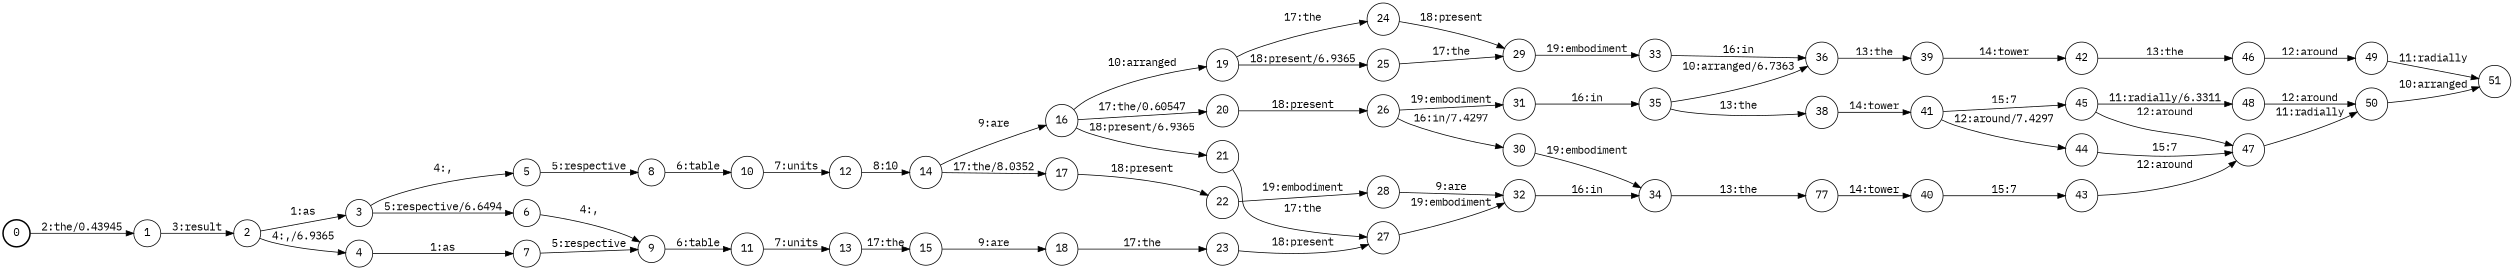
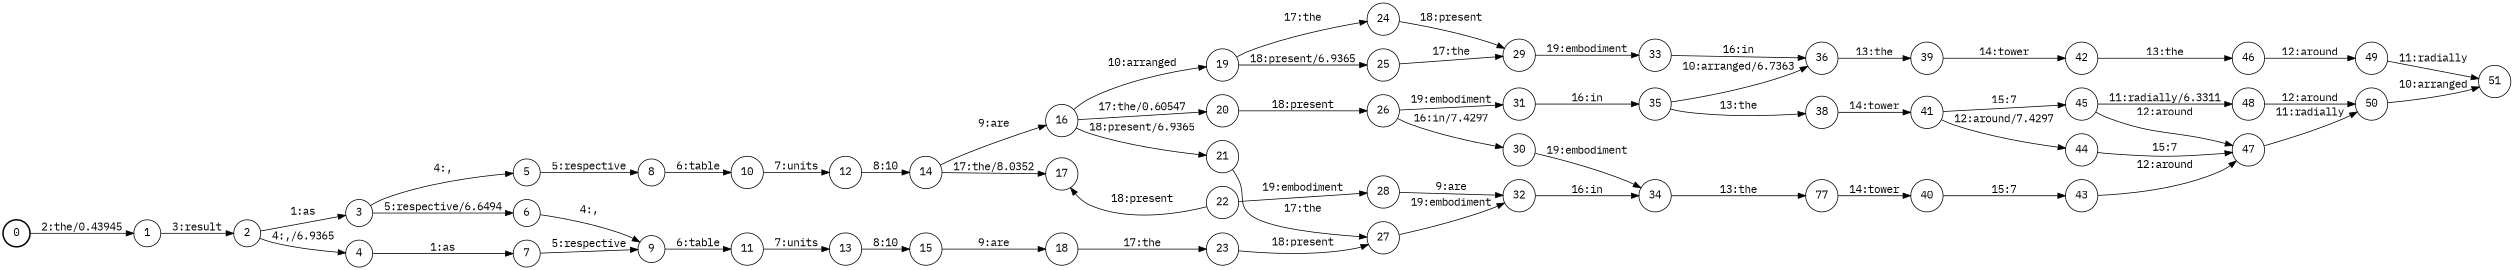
(1140, 180) -> (1139, 215)
(886, 243) -> (886, 243)
